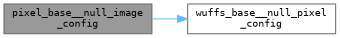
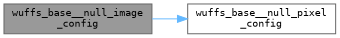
(78, 19) -> (78, 19)
